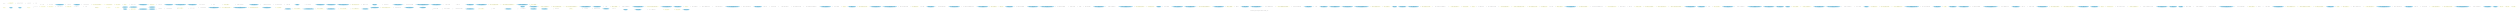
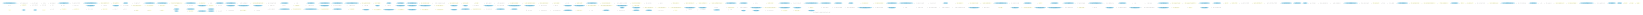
(365, 5) -> (454, 6)
(1033, 7) -> none
